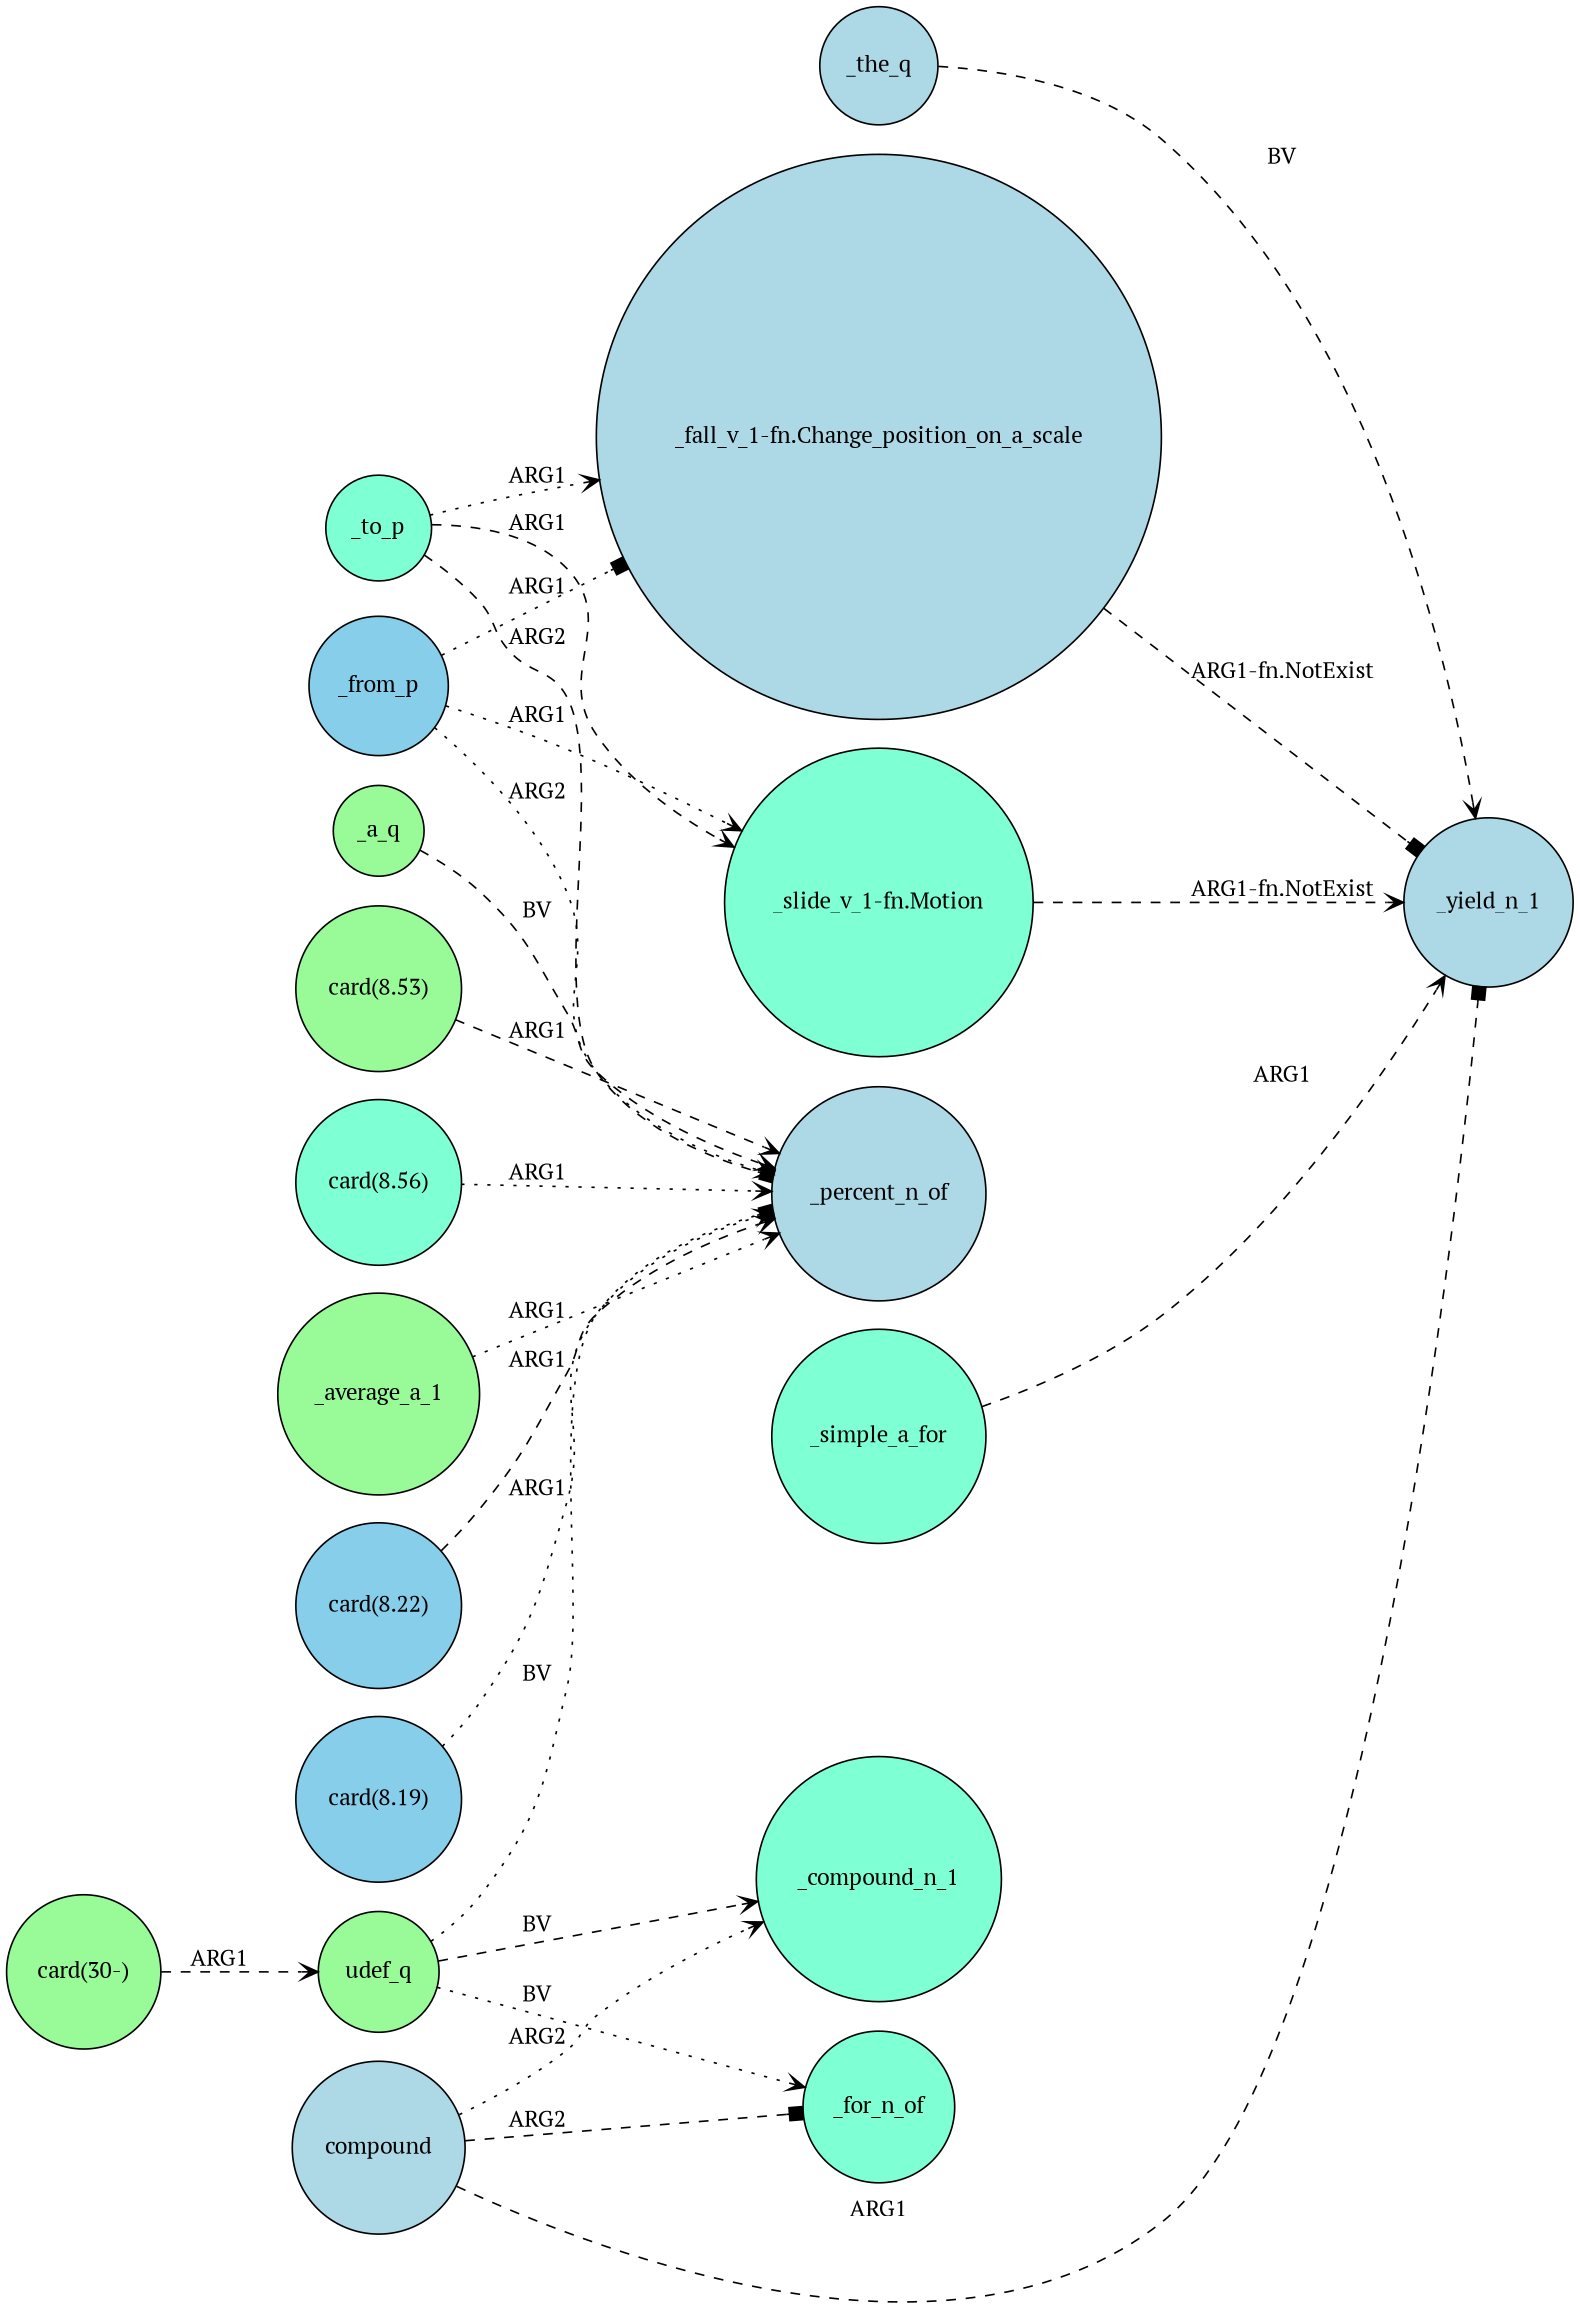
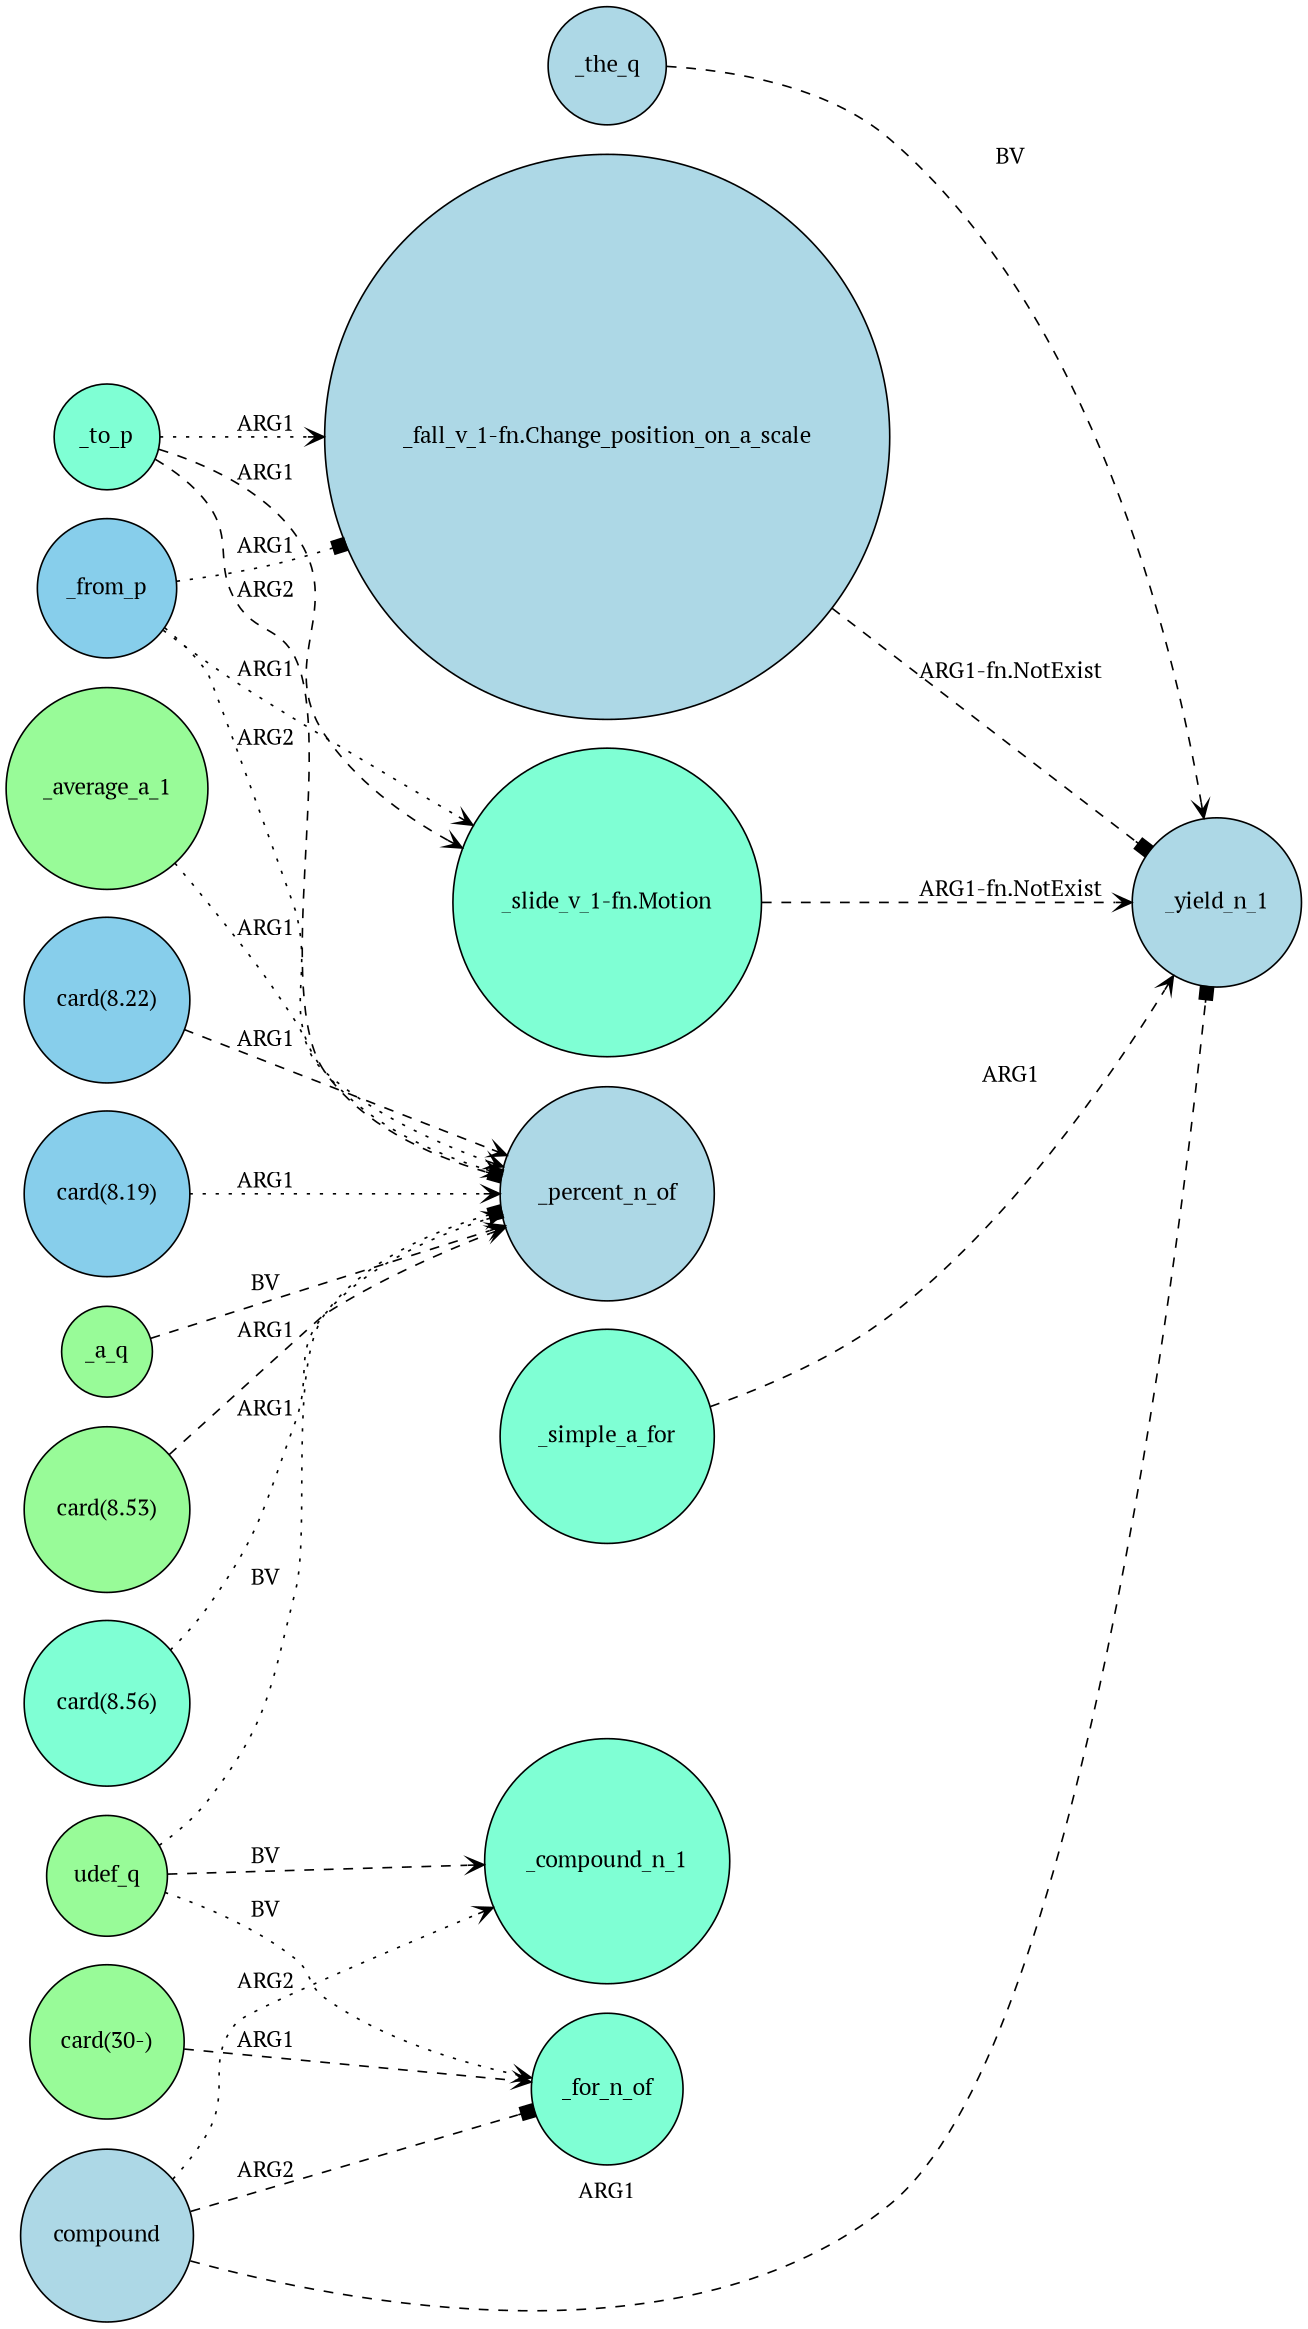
(231, 1972) -> (349, 2065)
